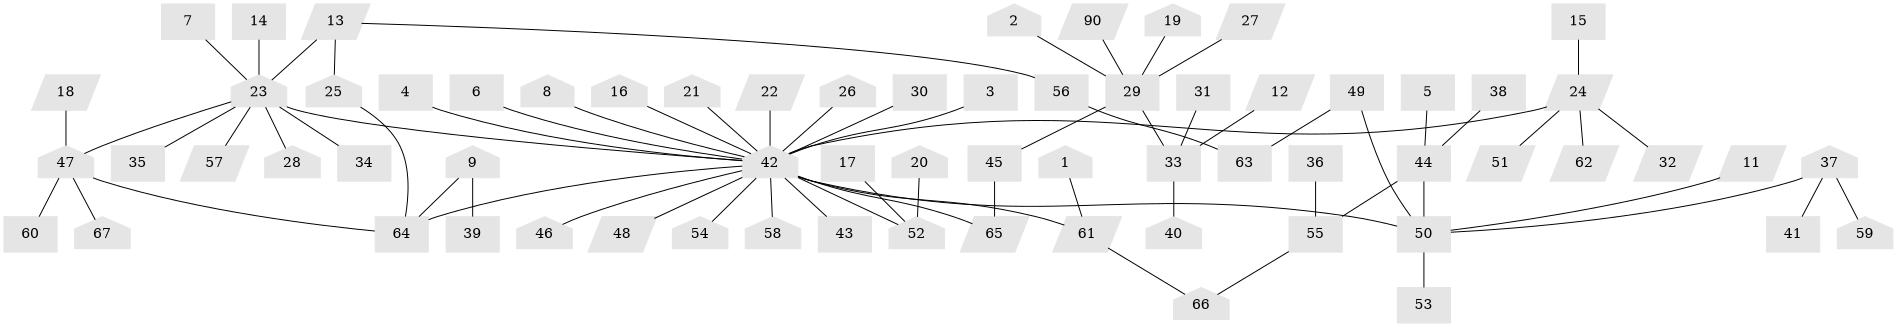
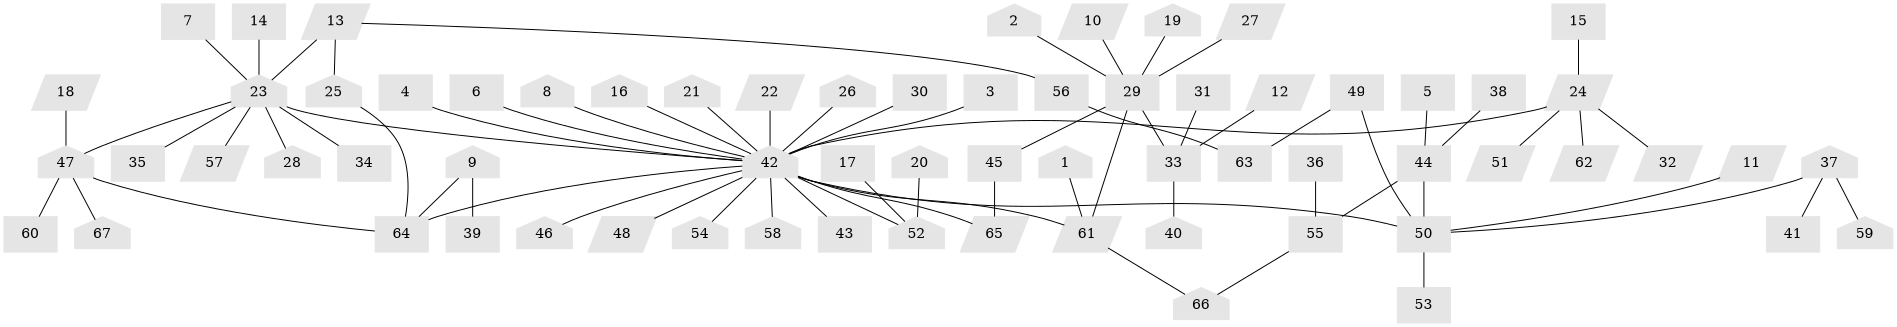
(1093, 22) -> (1093, 22)
none -> (1110, 163)
